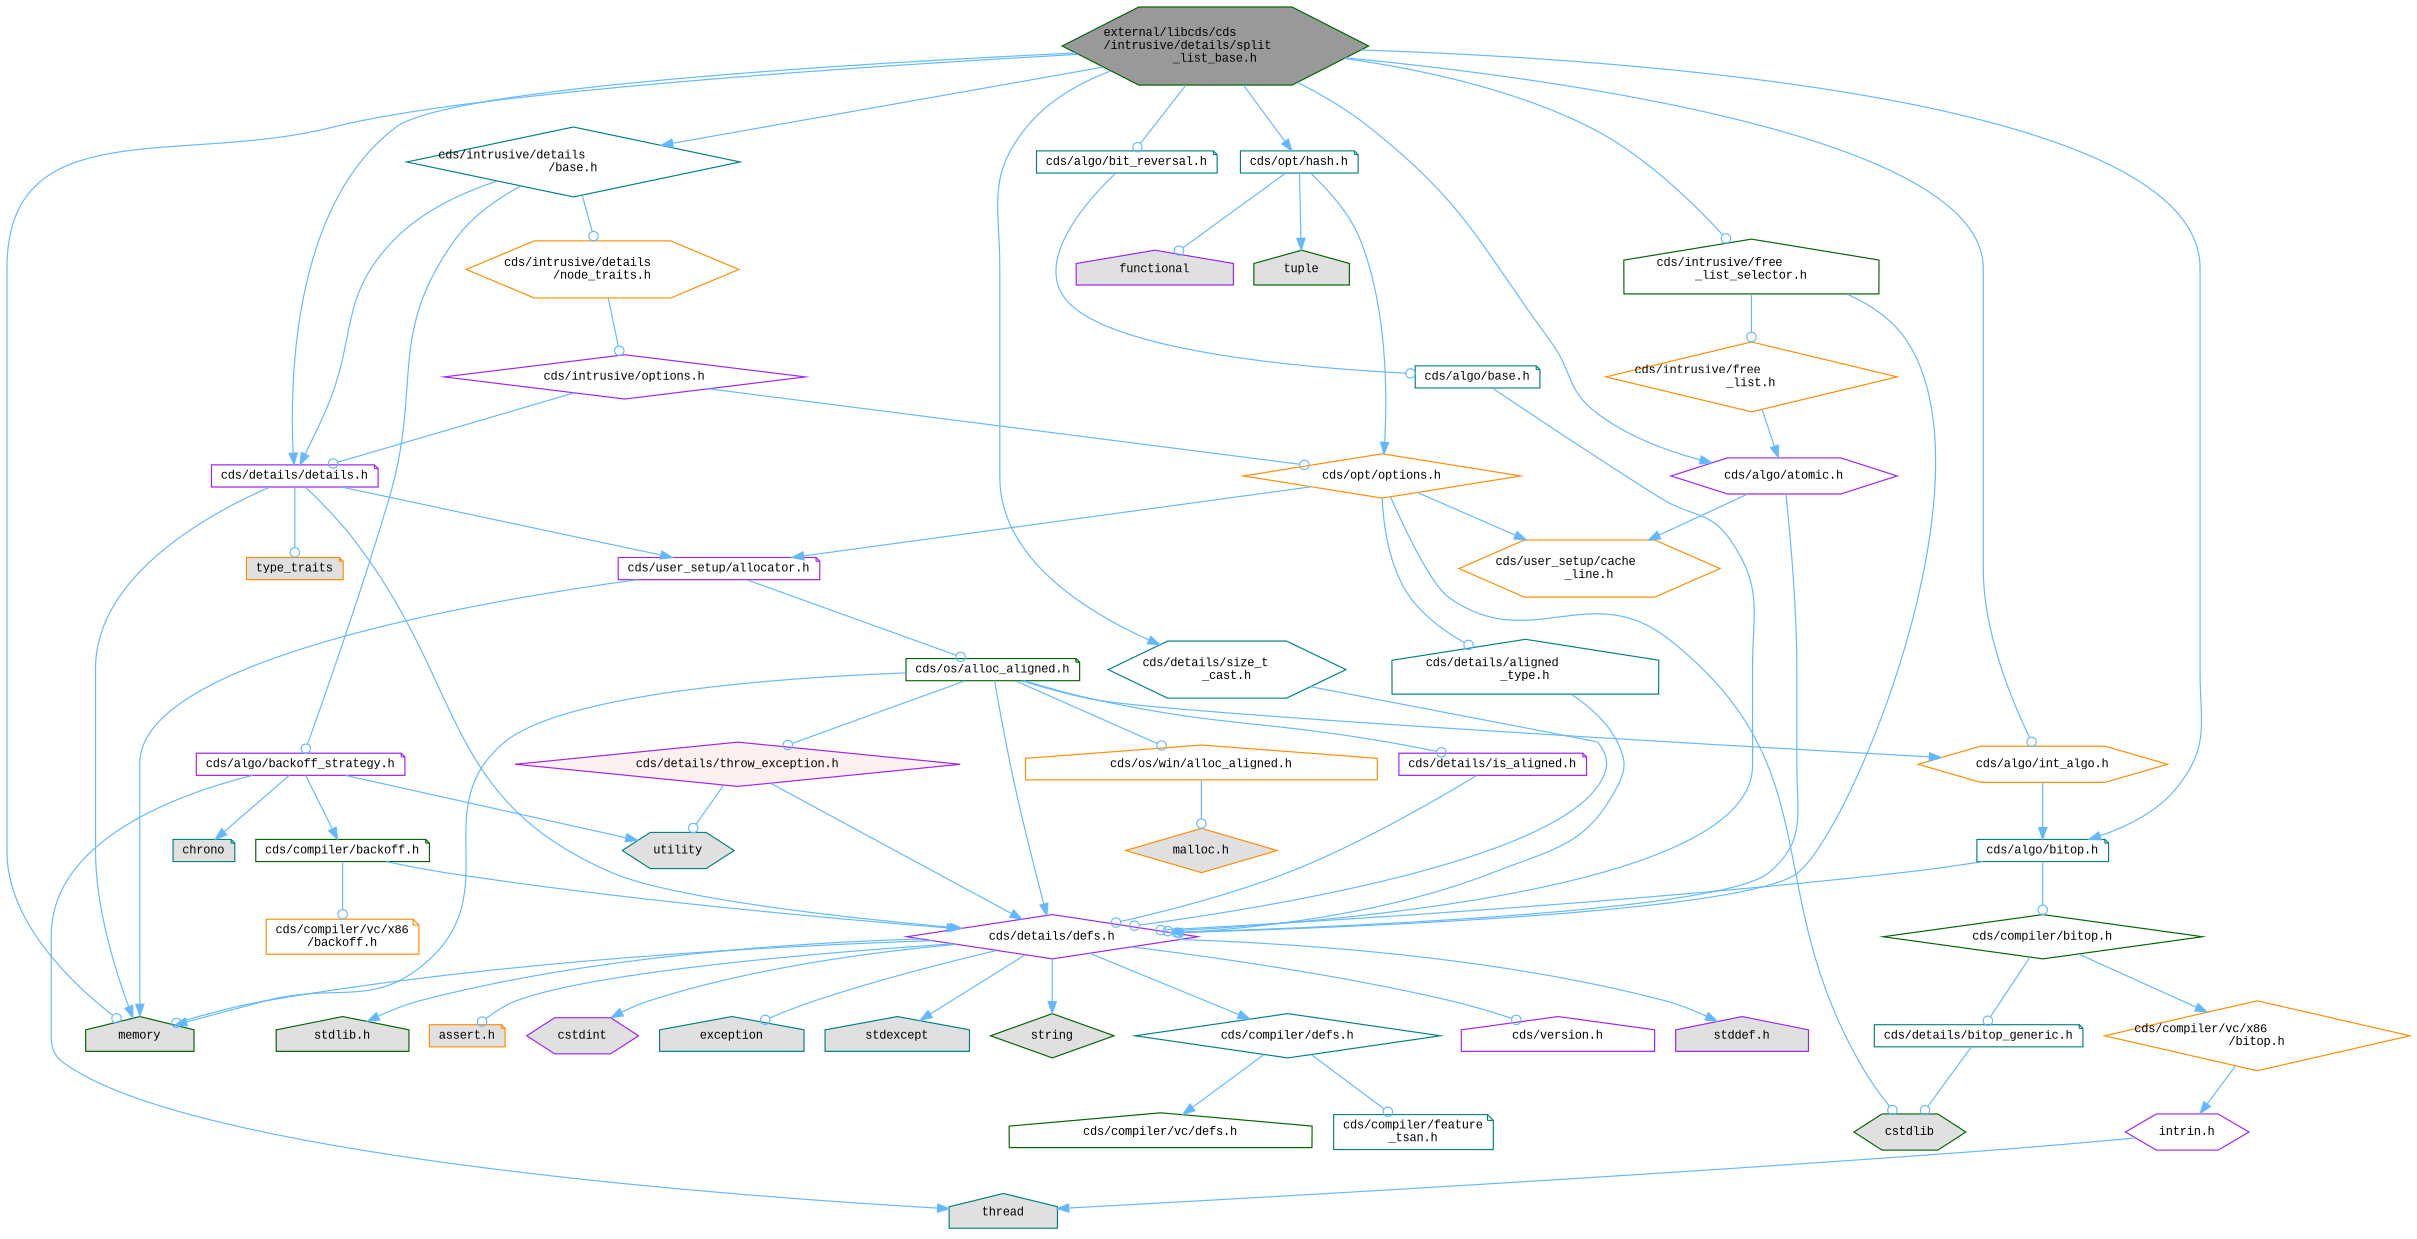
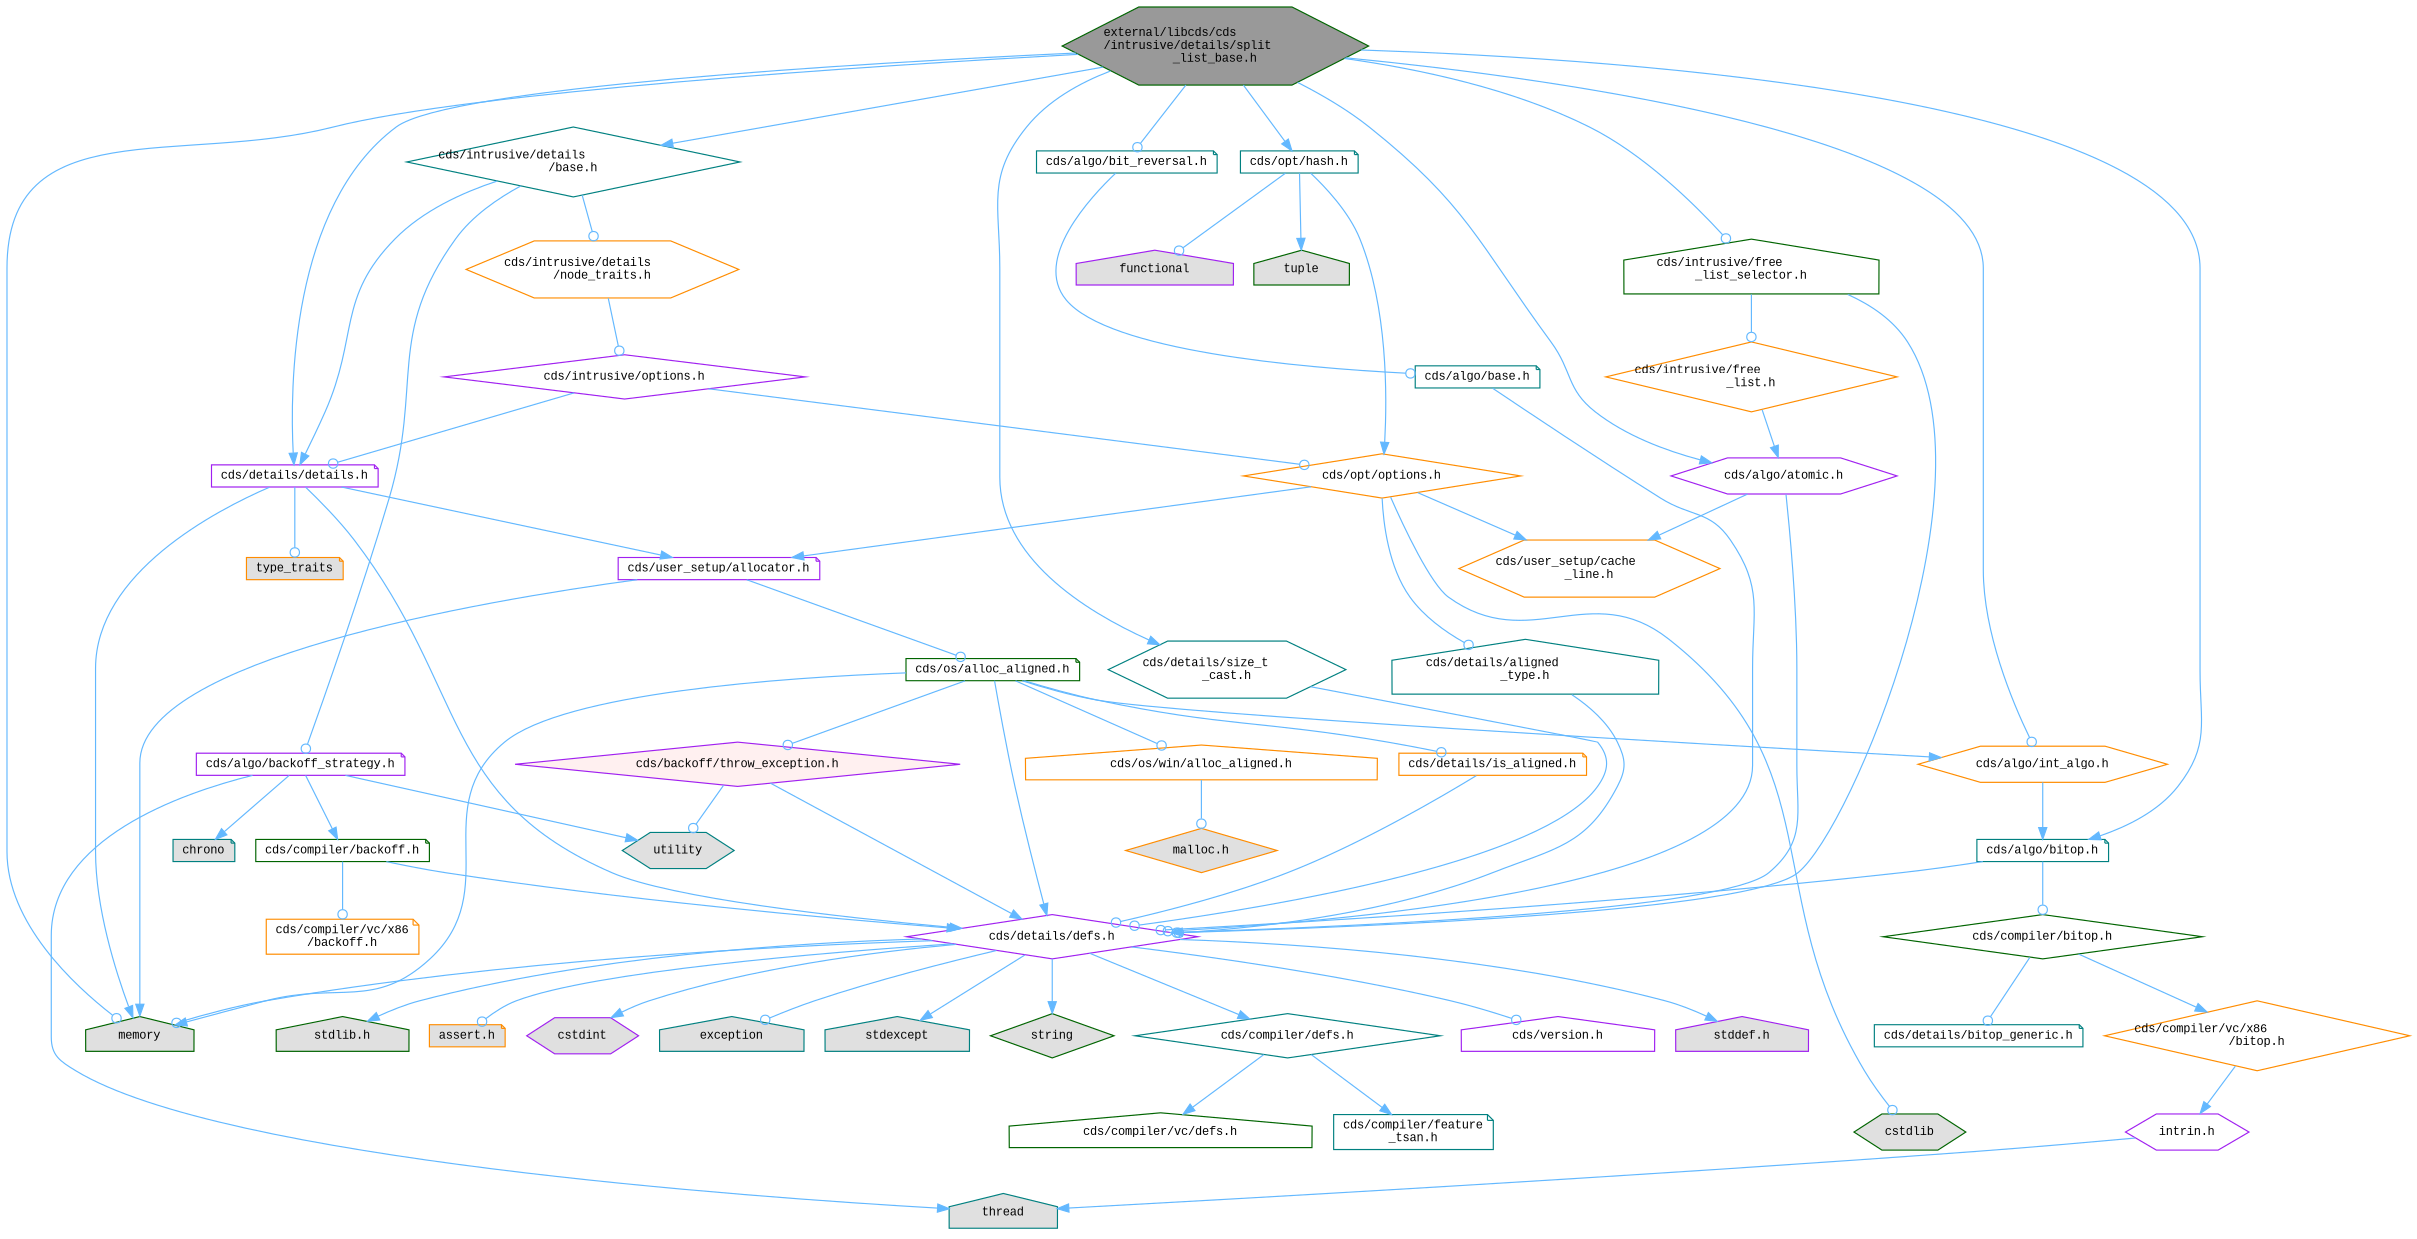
(738, 764) -> (738, 764)
(1493, 764) -> (1493, 764)
(1950, 1077) -> none
(1348, 1082) -> (1348, 1082)
